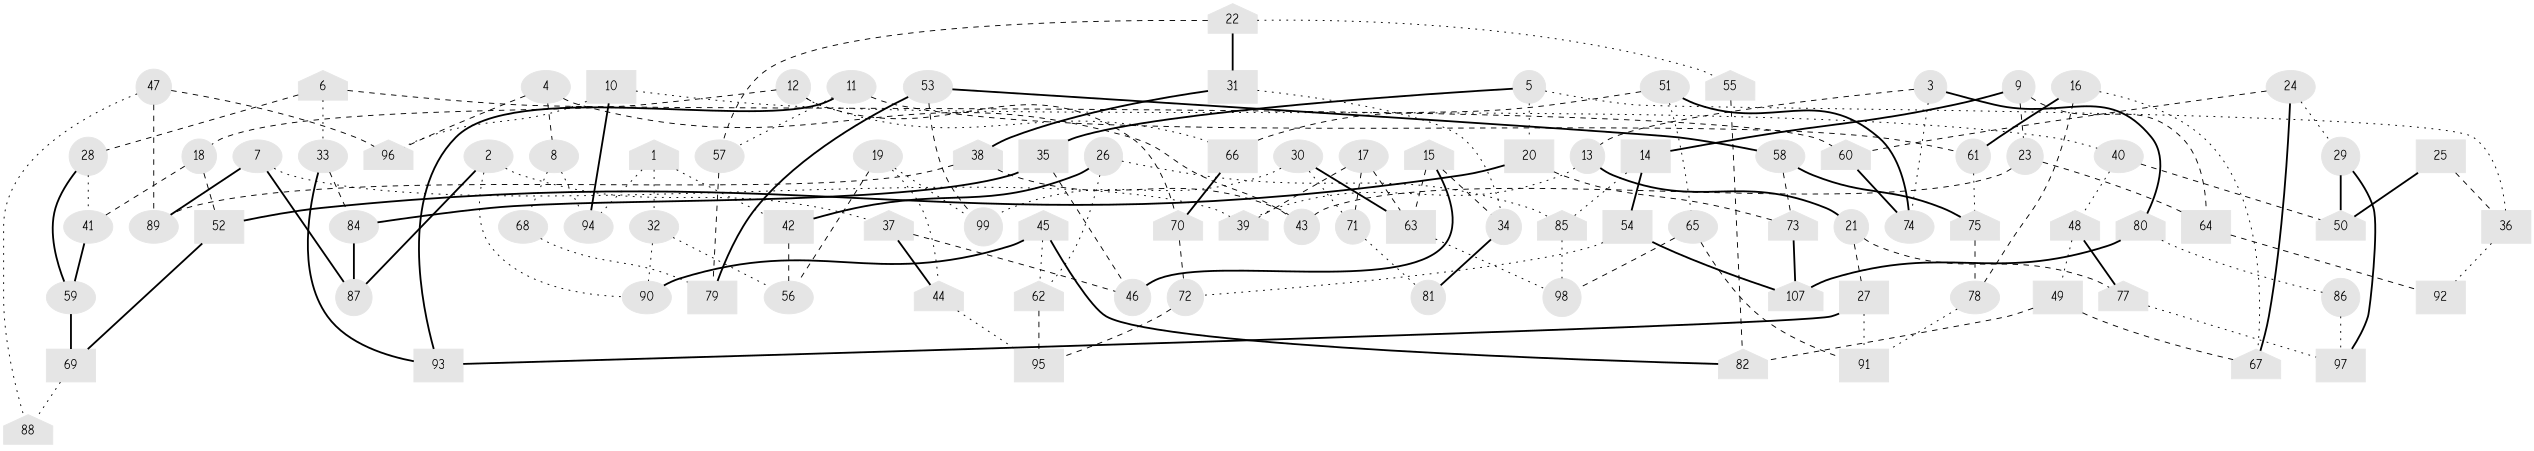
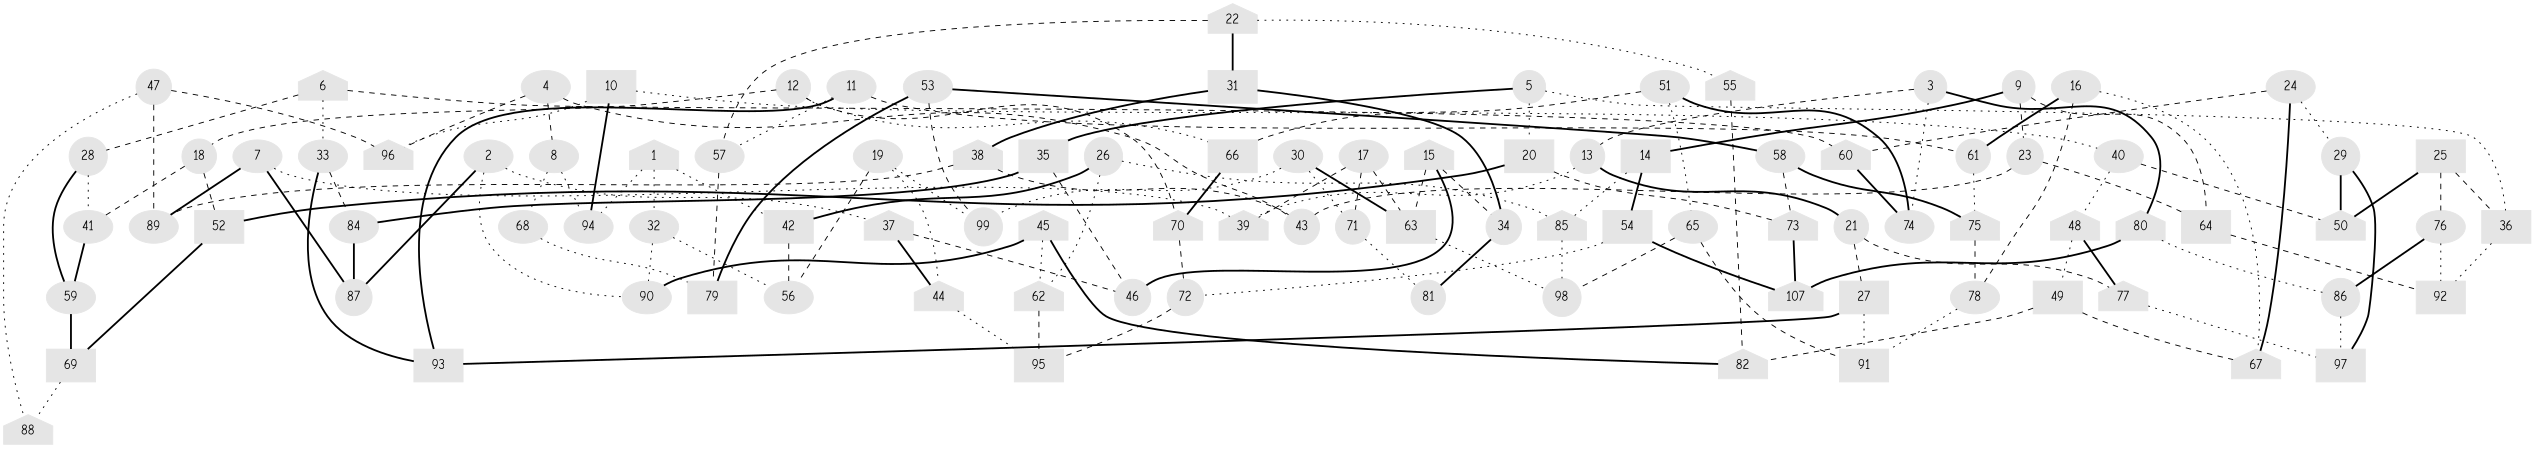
(1366, 106) -> (1366, 106)
none -> (2441, 227)
